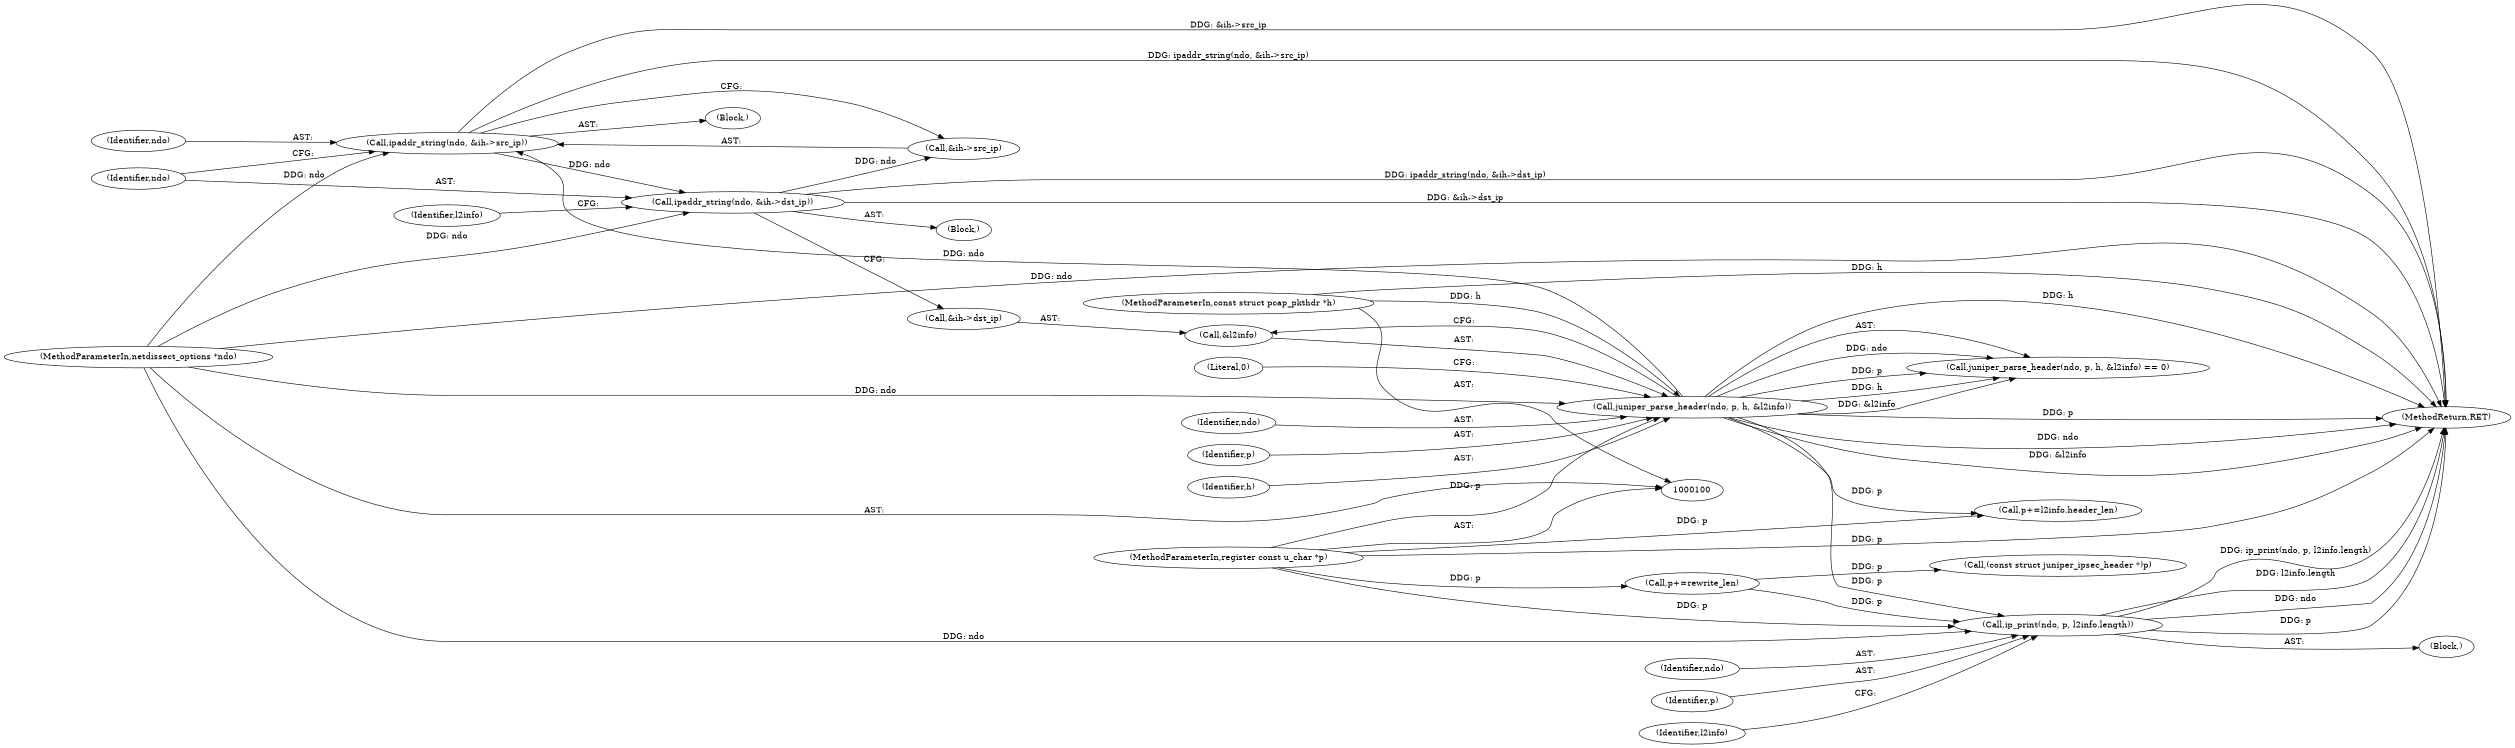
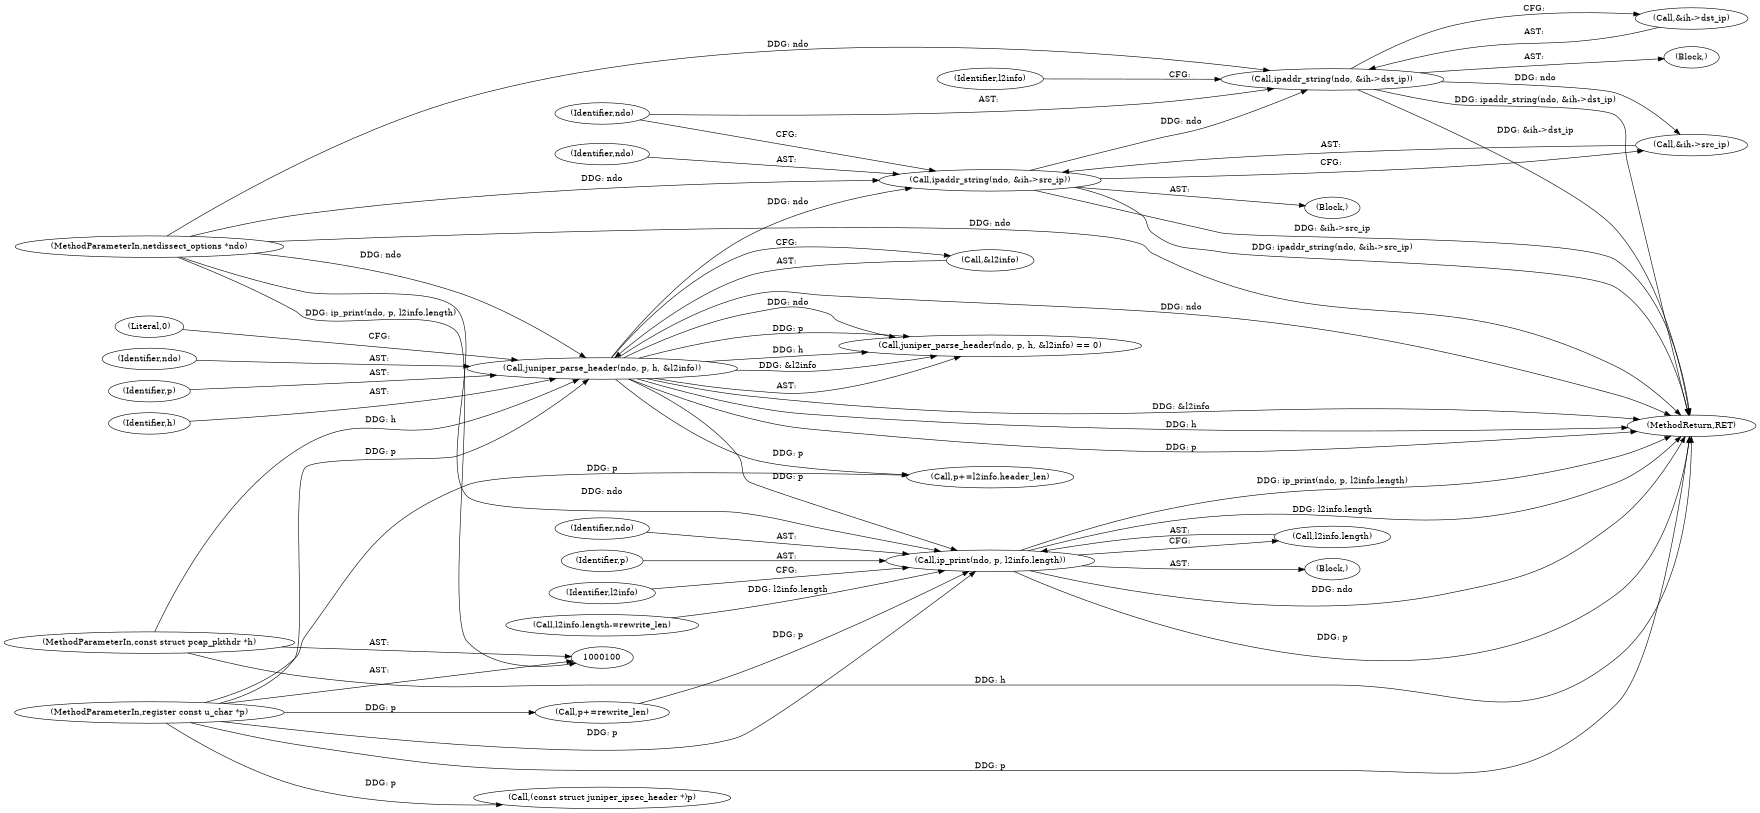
(1099, 327) -> (1517, 44)
(876, 510) -> (381, 313)
none -> (1332, 537)
(1844, 574) -> (324, 792)
none -> (602, 625)
